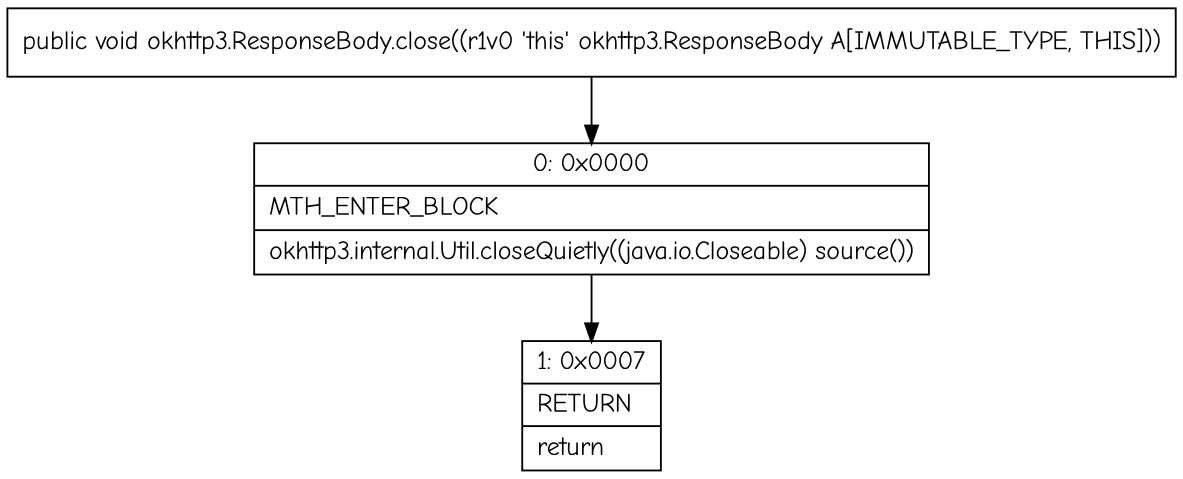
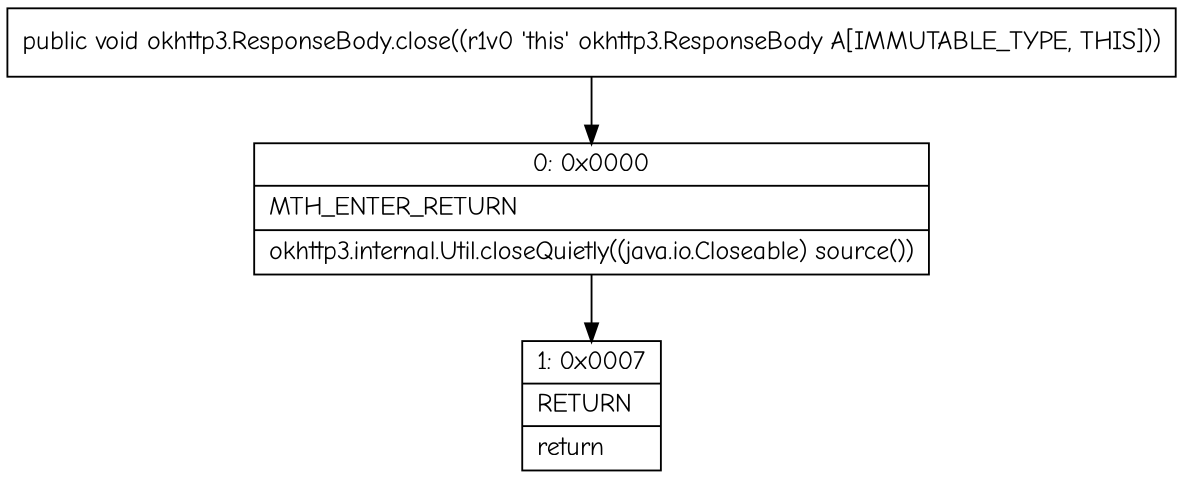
(384, 207) -> (394, 207)
